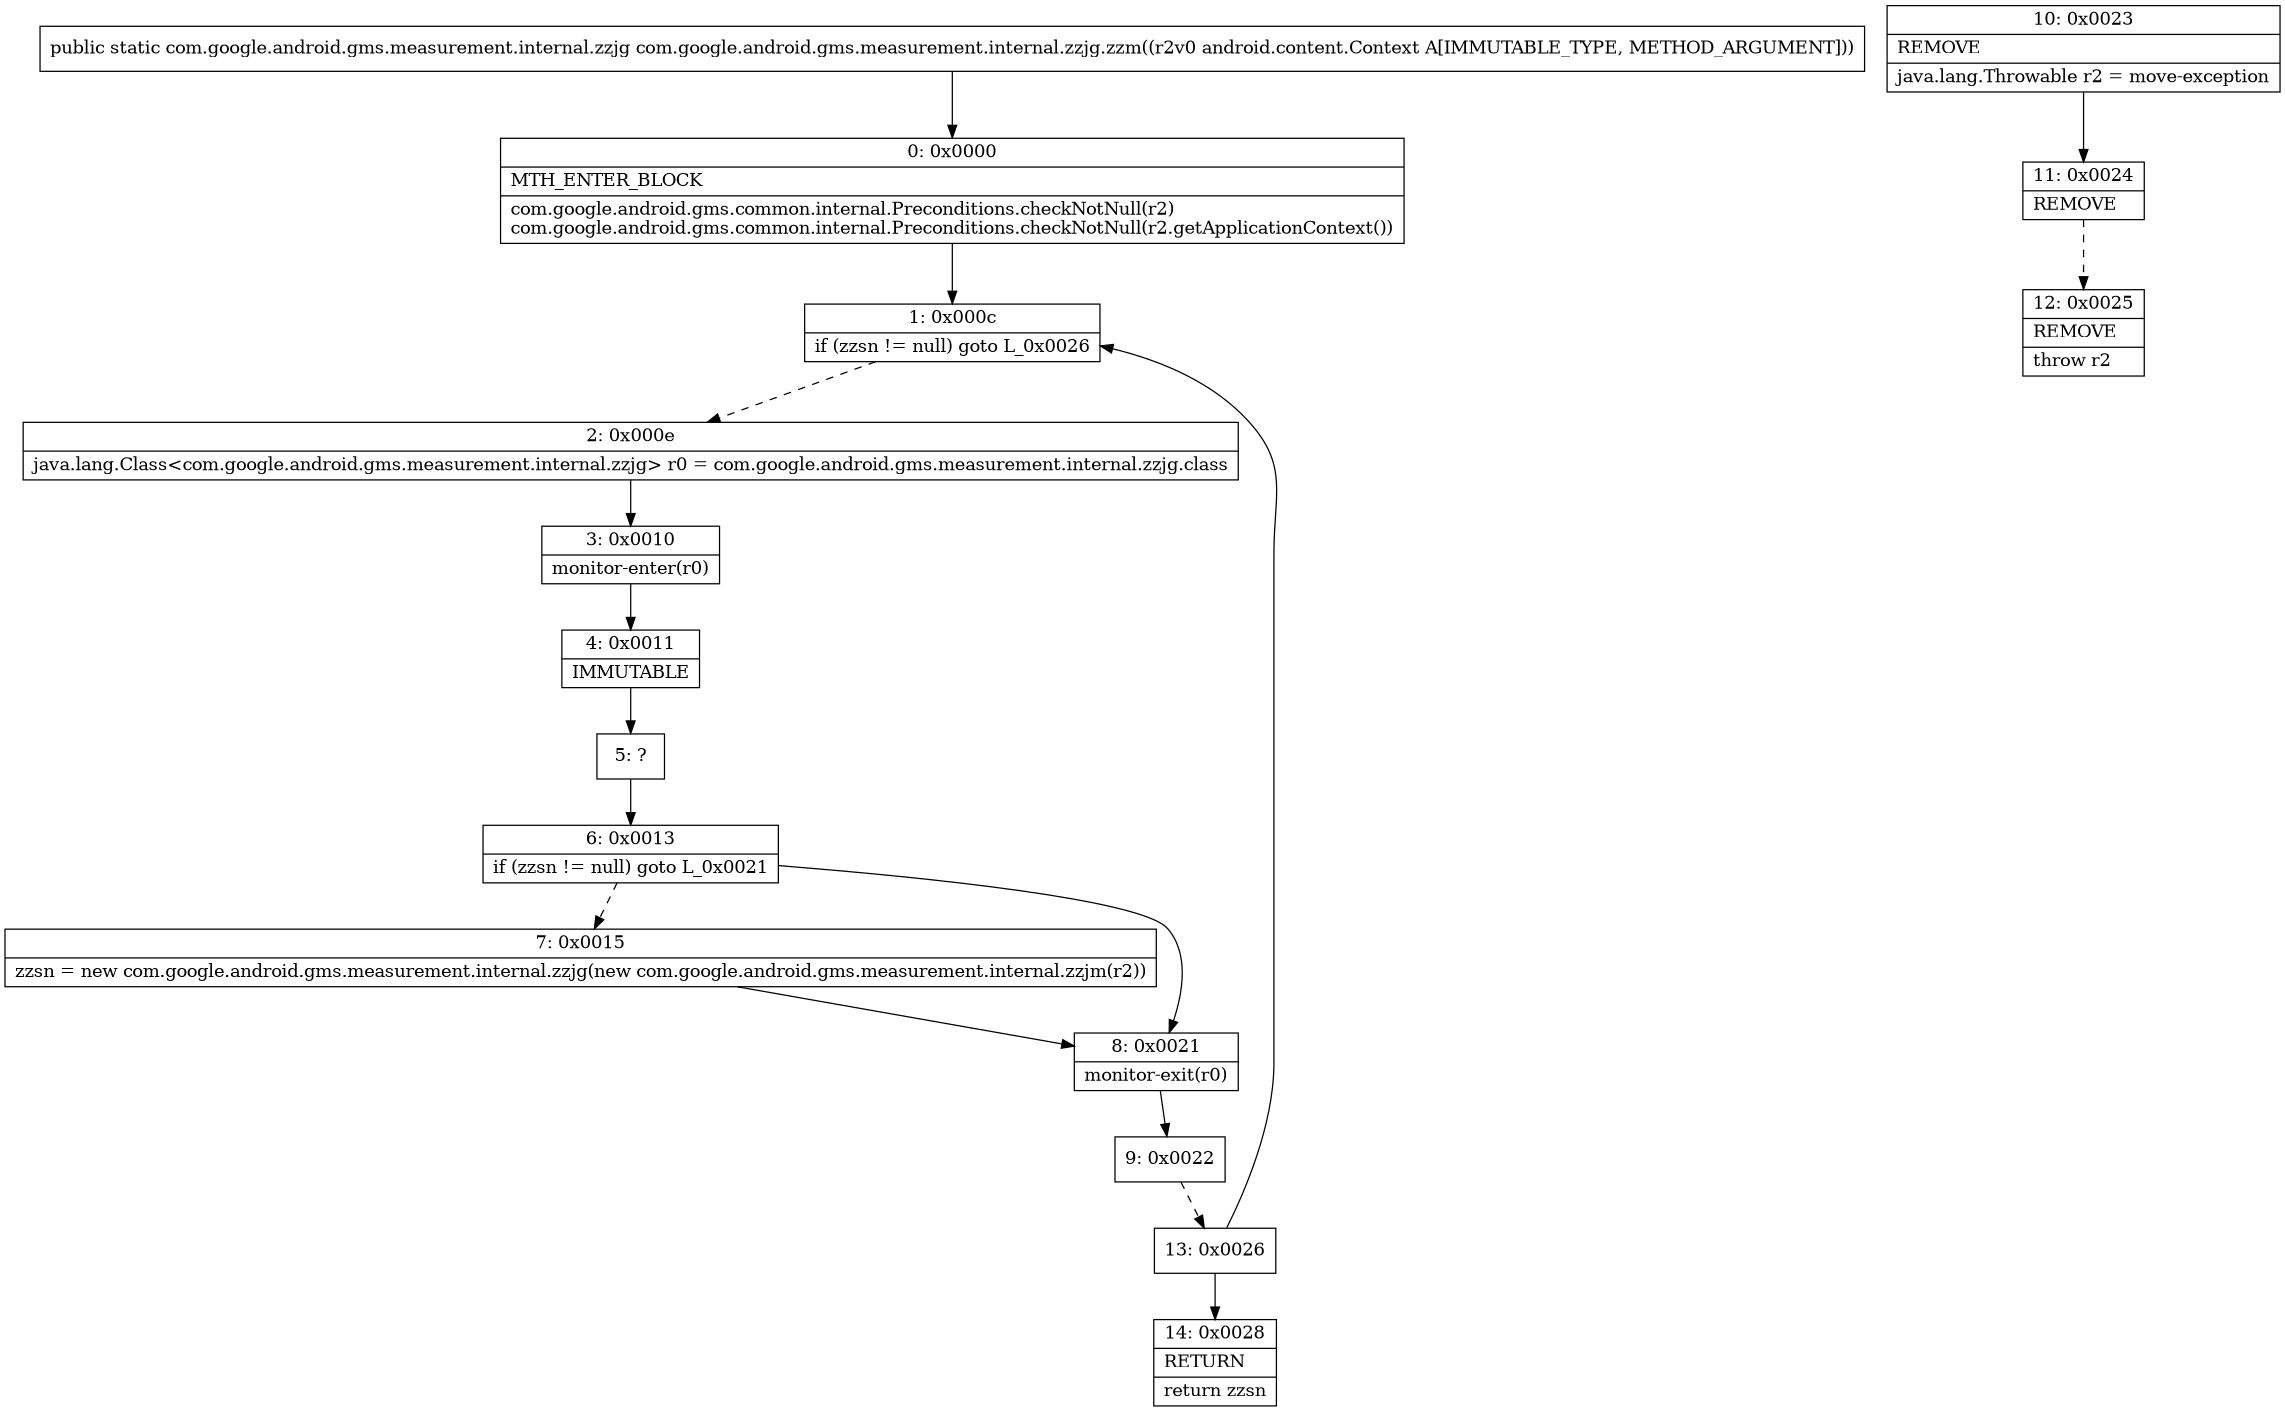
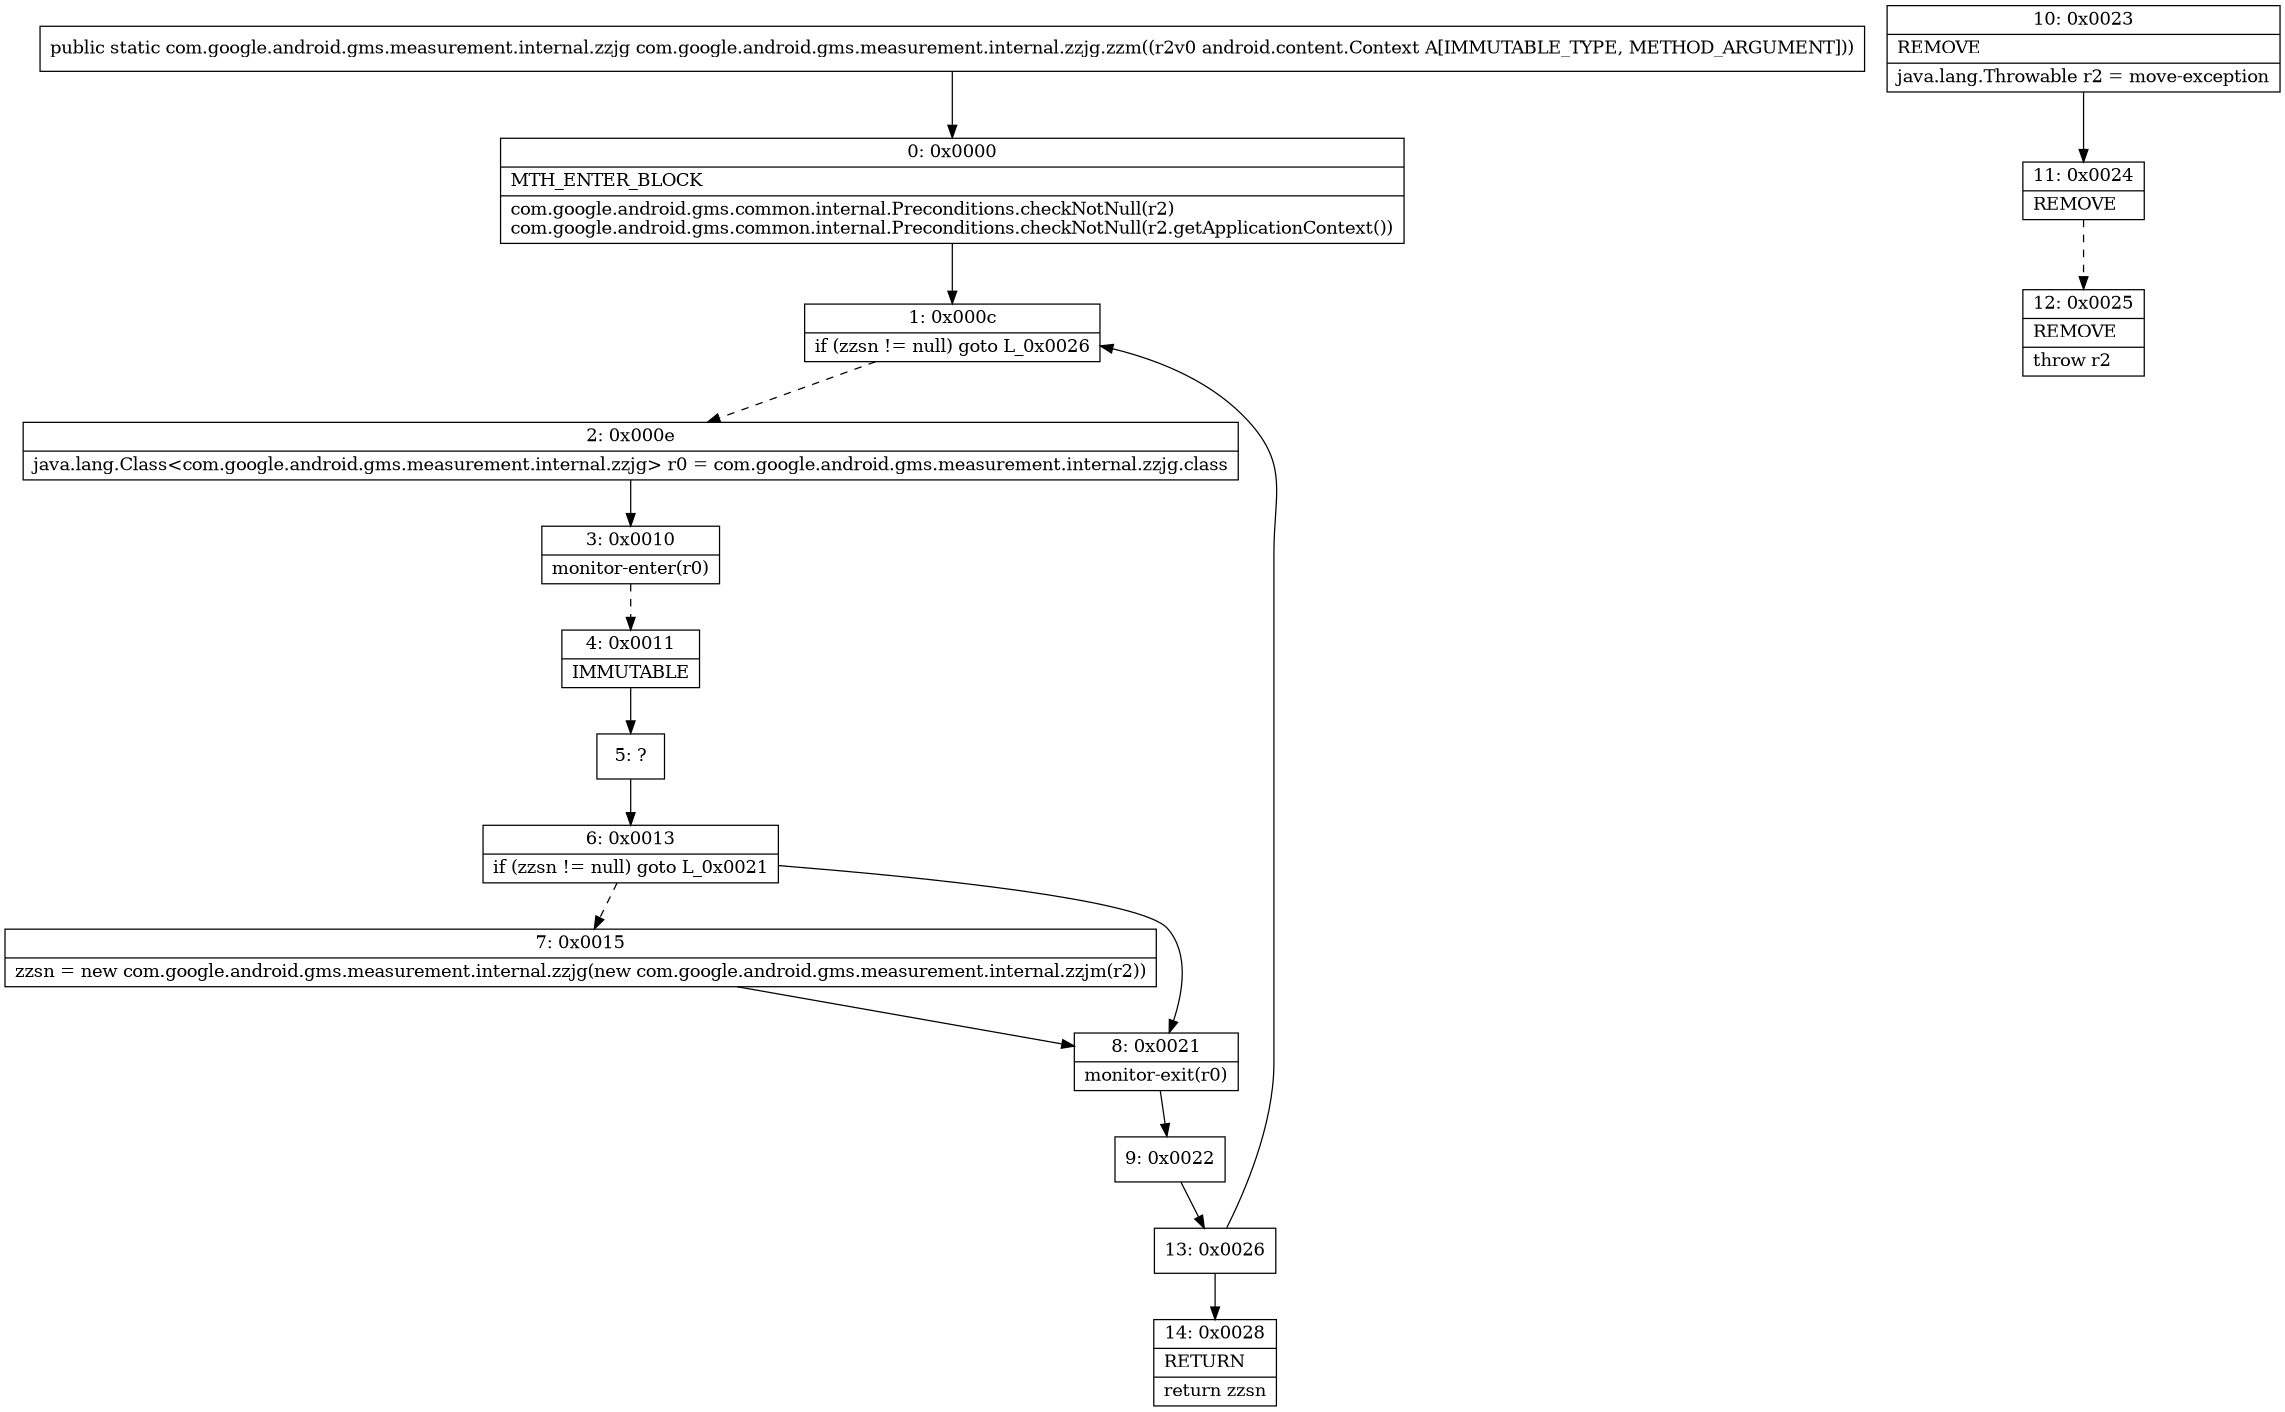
(631, 601) -> (631, 601)
(1190, 1199) -> (1190, 1199)
